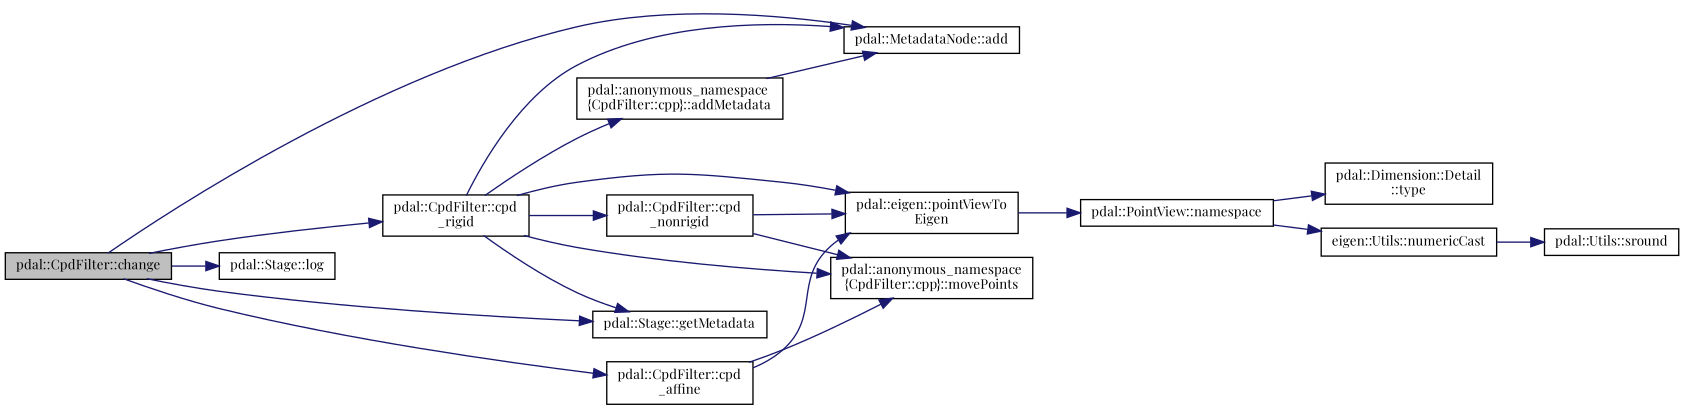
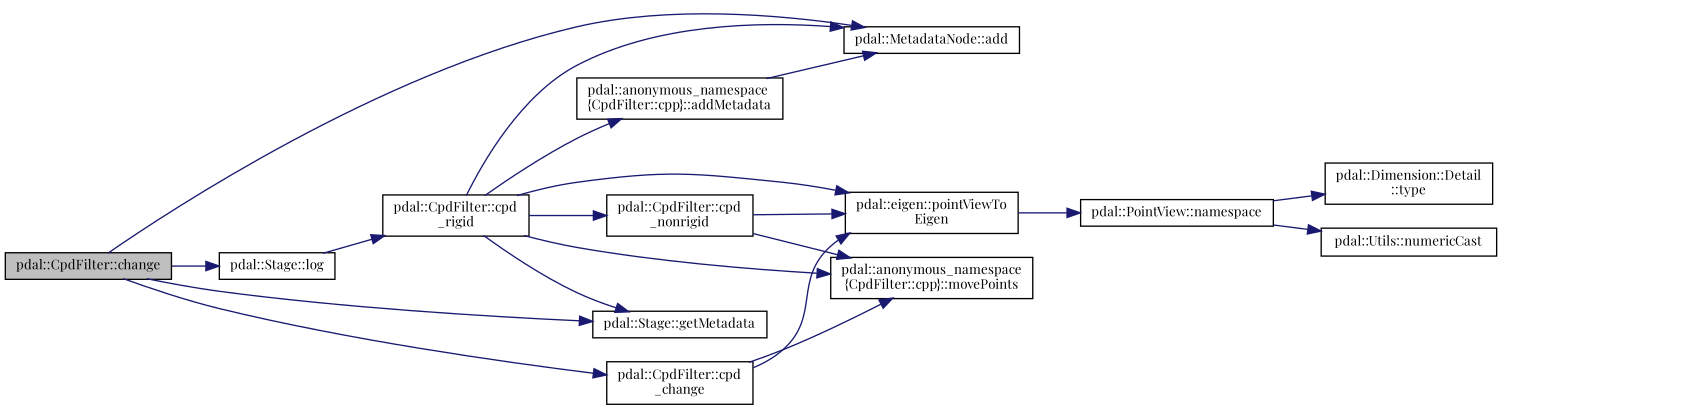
(258, 235) -> (347, 246)
(1409, 242) -> (1409, 242)
(1612, 242) -> none
(680, 383) -> (680, 383)
